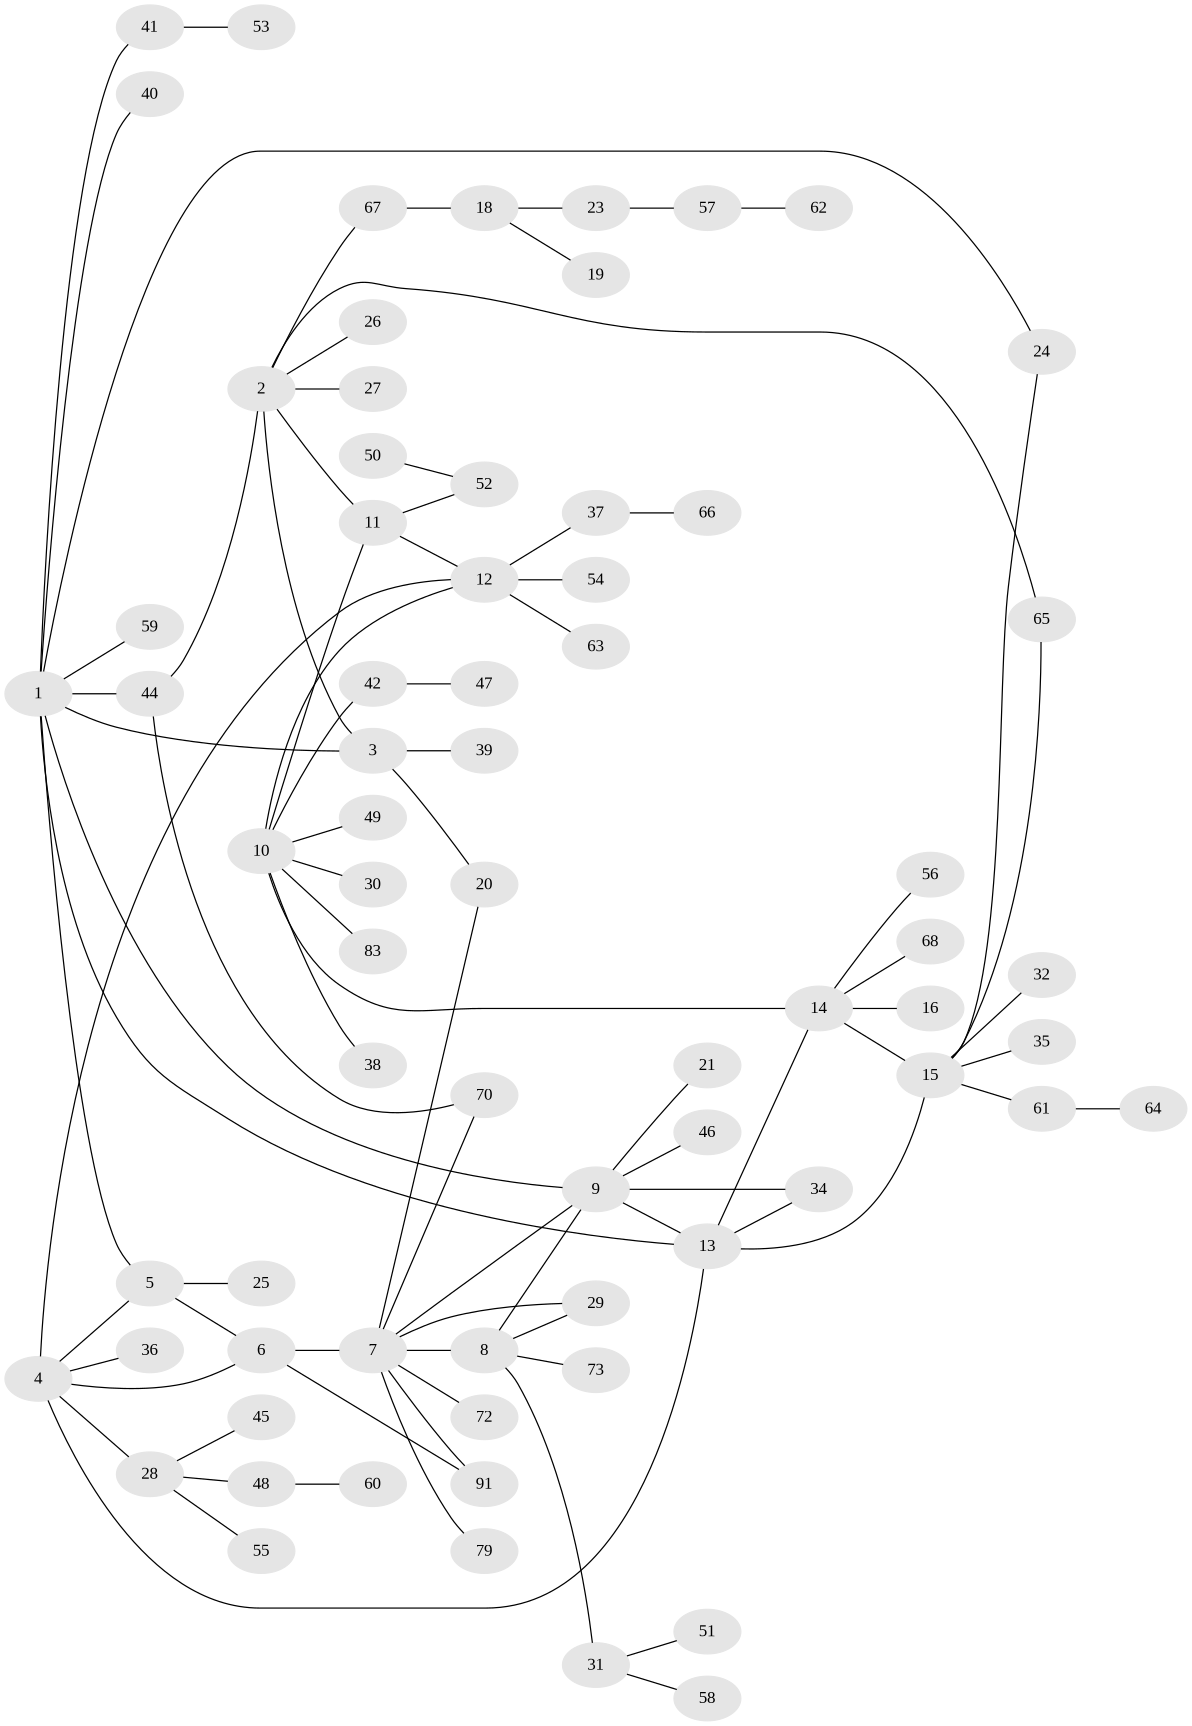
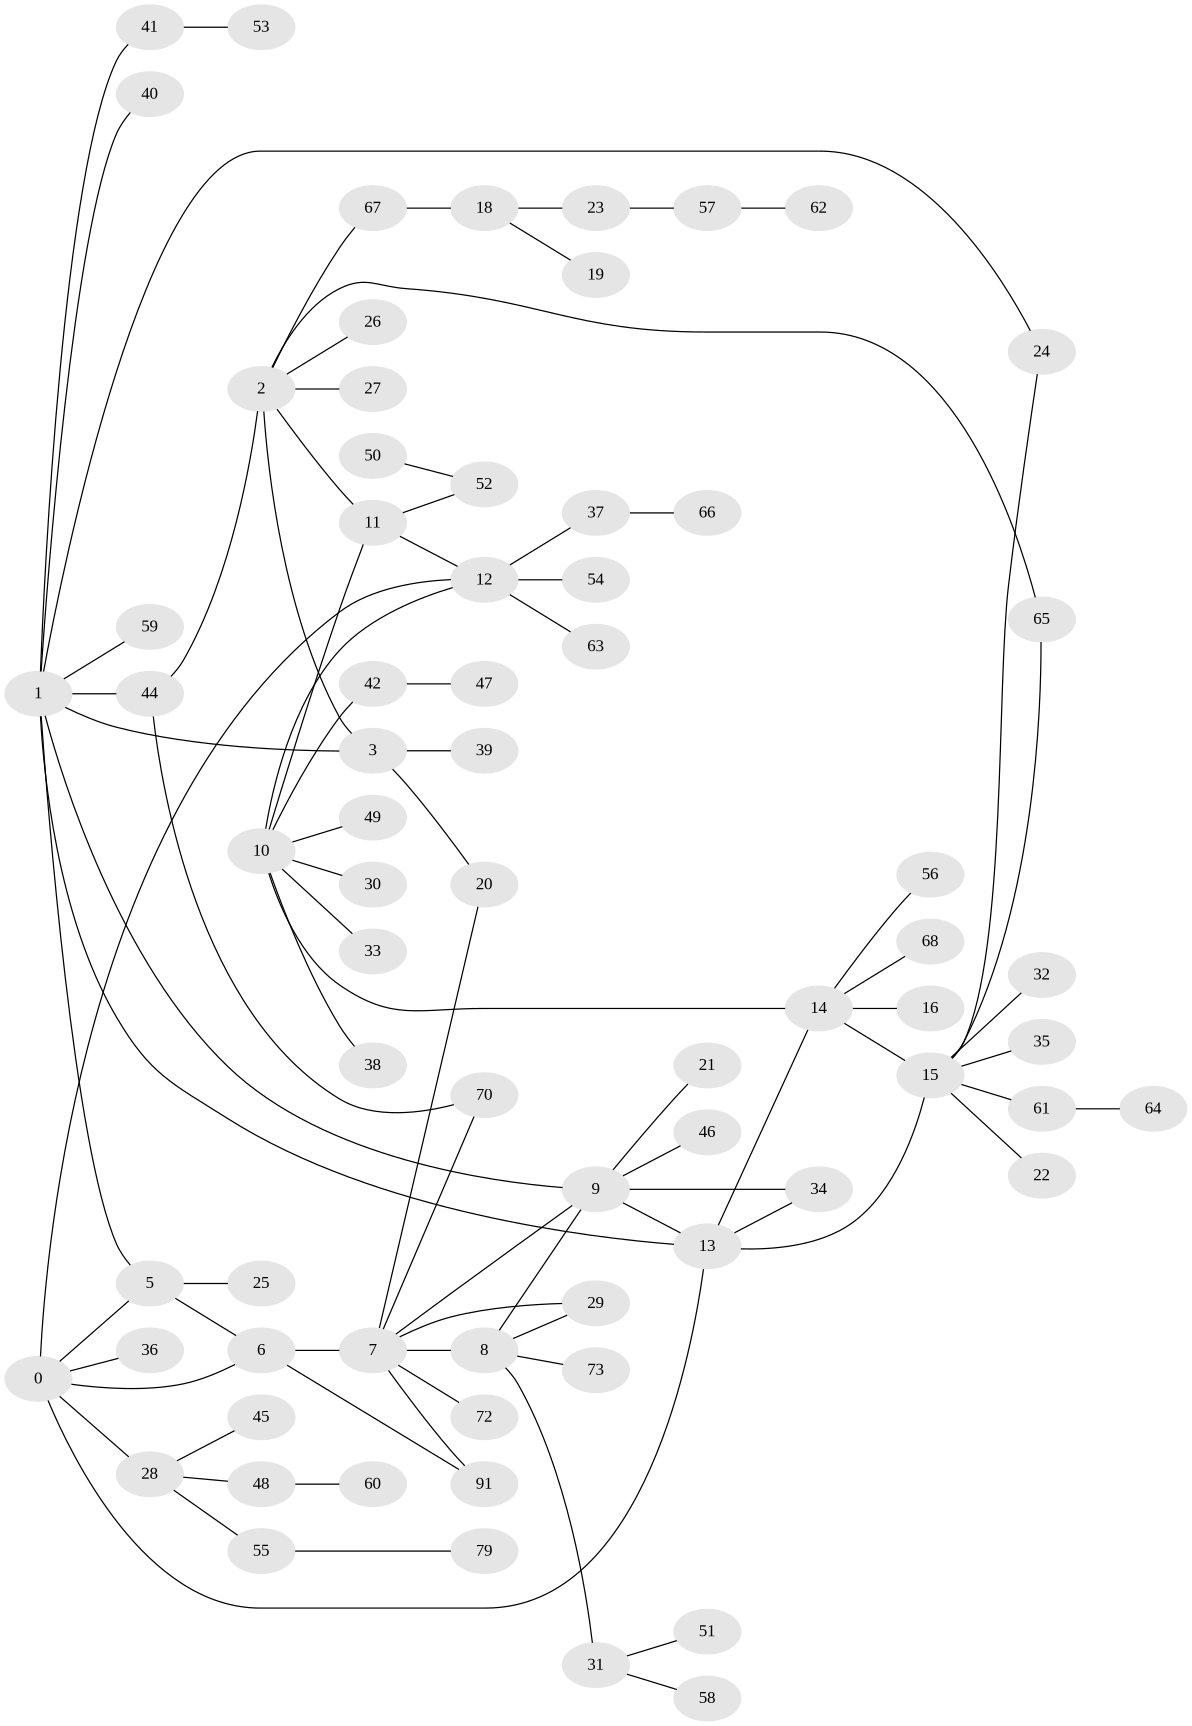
(373, 951) -> (373, 951)
none -> (1042, 1176)
(38, 1379) -> (38, 1379)
(416, 1456) -> (373, 1551)
